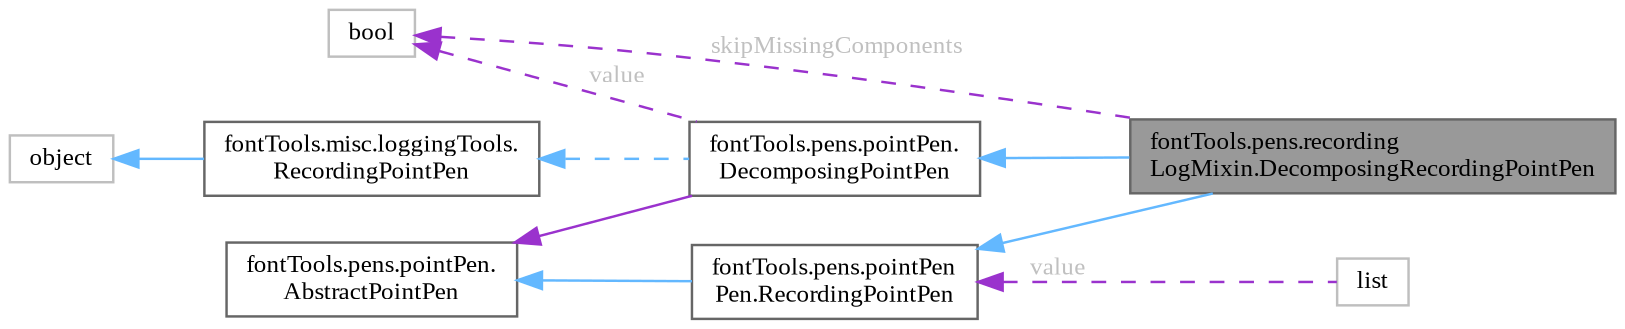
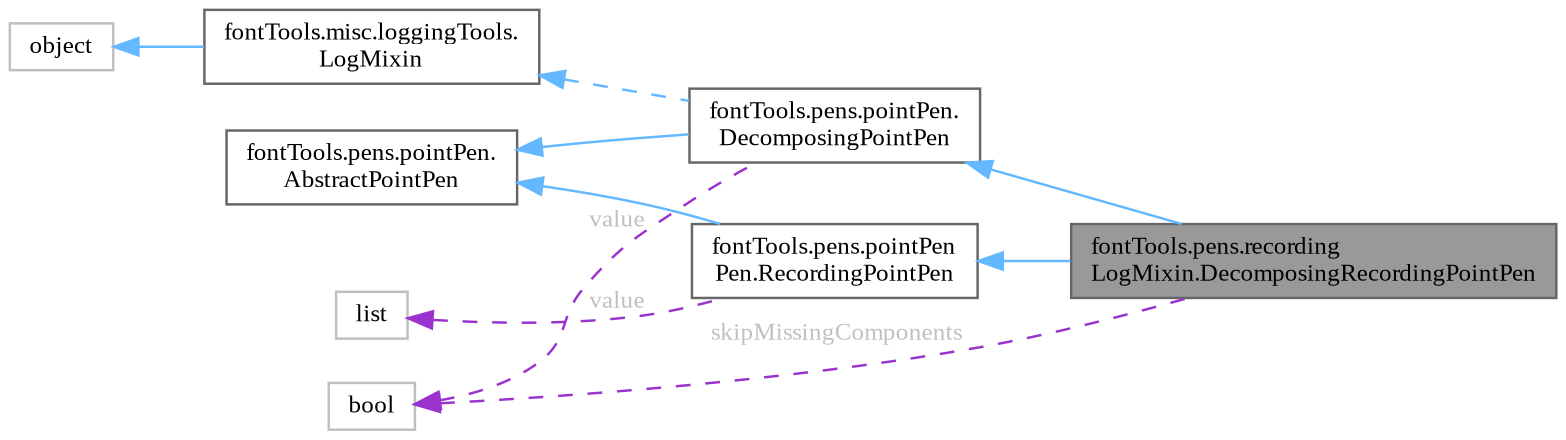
(372, 159) -> (372, 47)
(616, 216) -> (616, 140)
(1170, 282) -> (587, 321)
